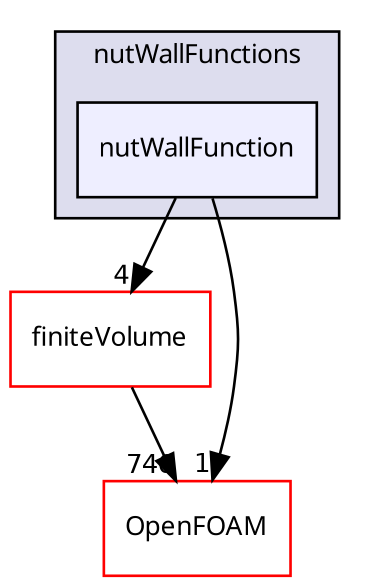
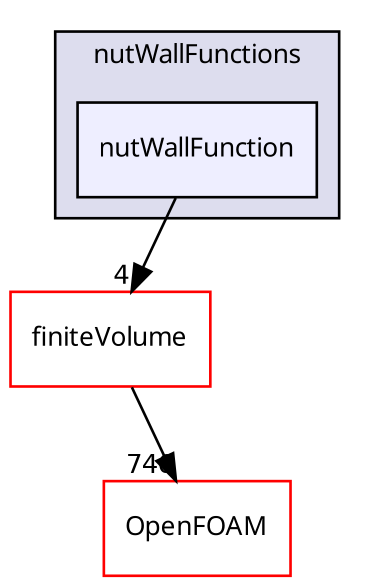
(238, 326) -> none
